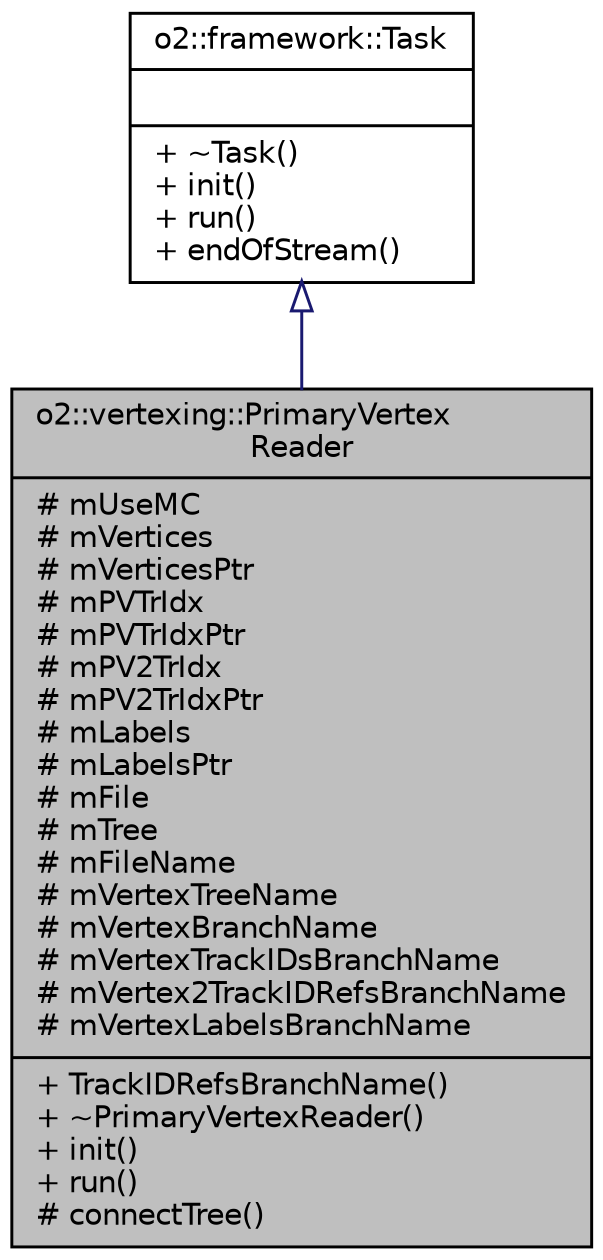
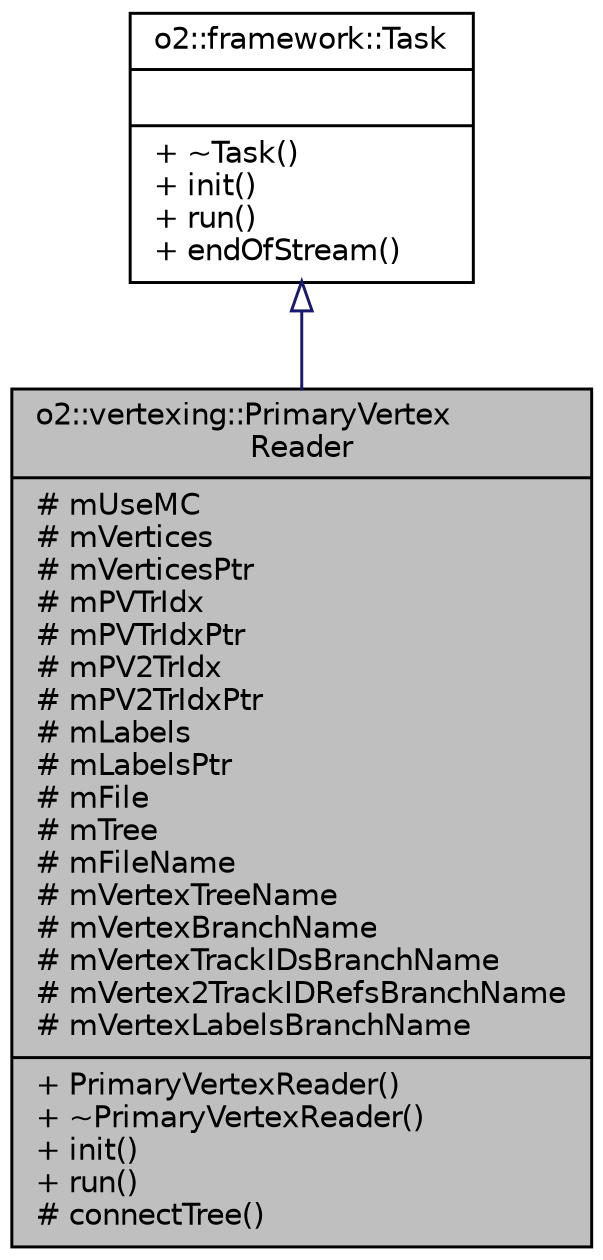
(243, 1086) -> (219, 1086)
